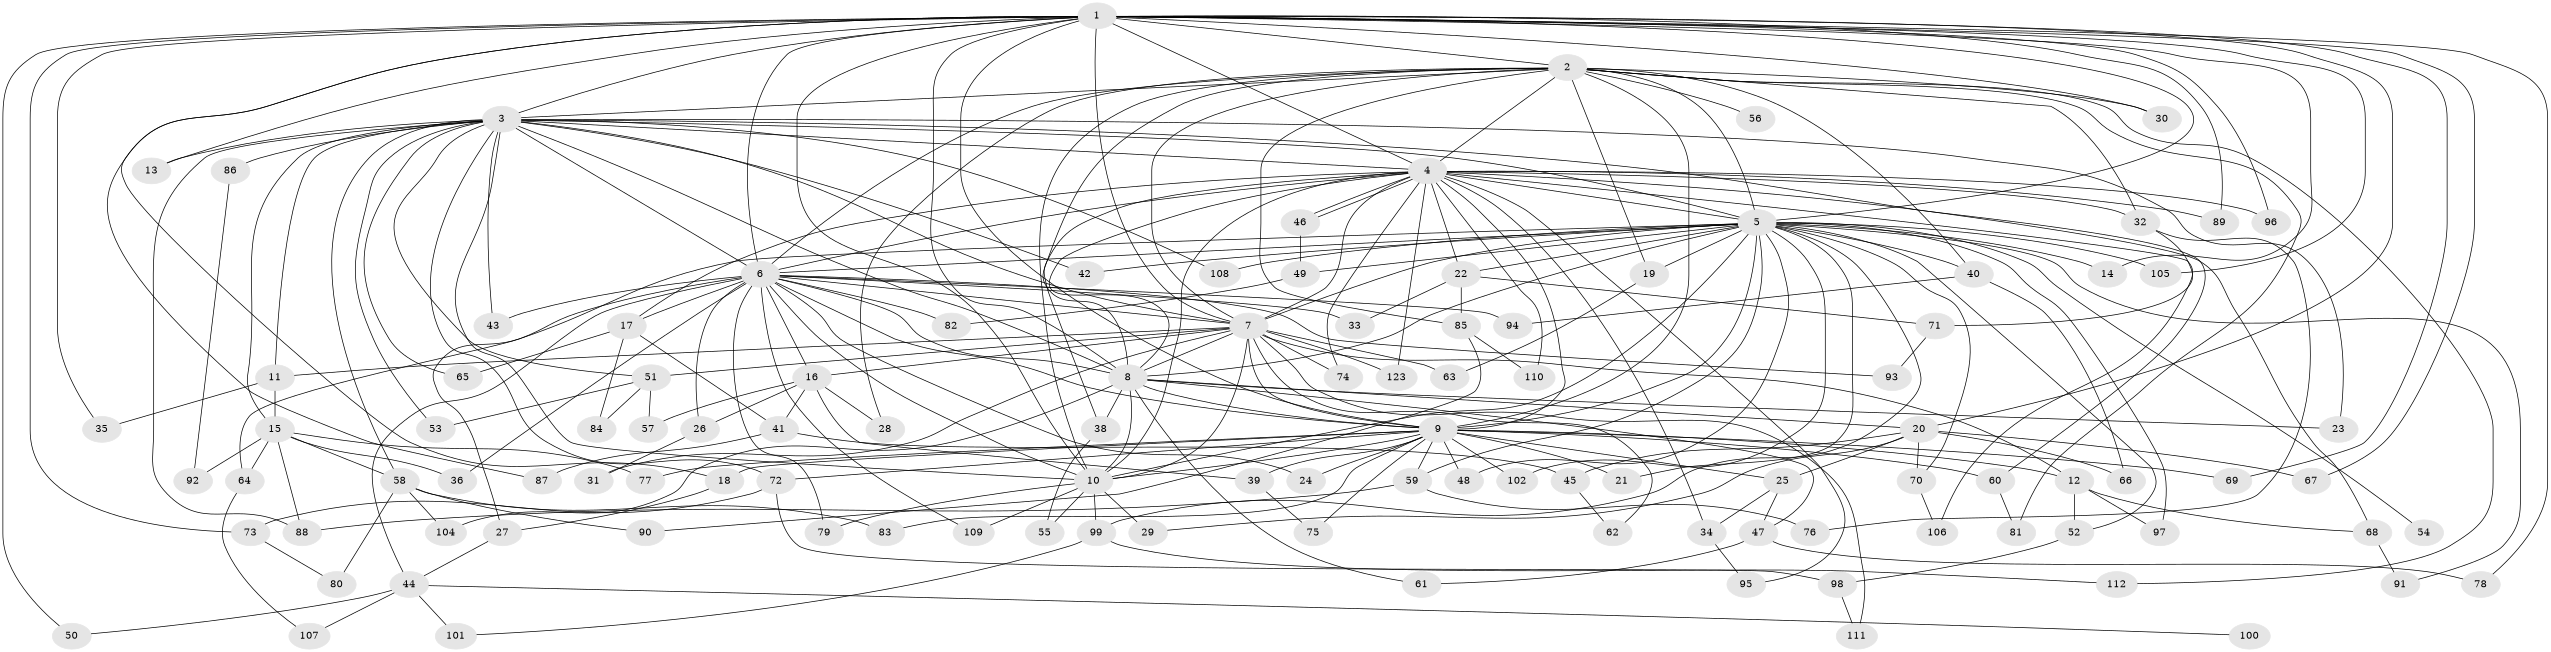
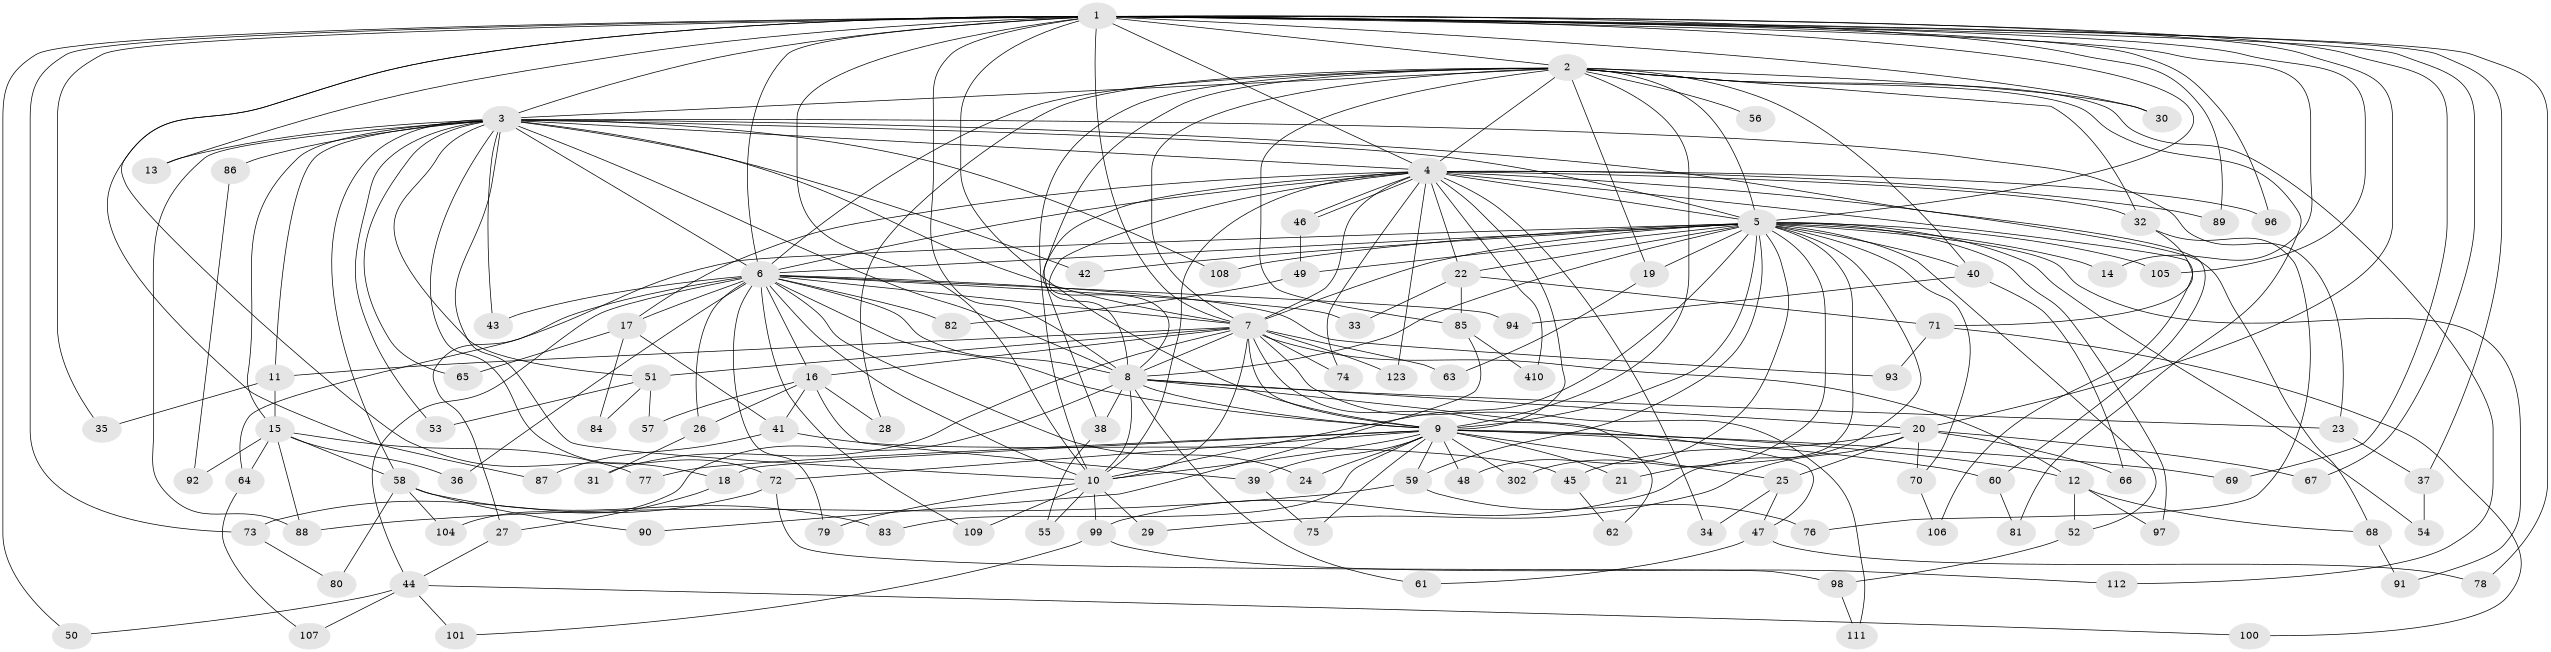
(1534, 378) -> (1534, 378)
none -> (2403, 432)
(1517, 481) -> (1517, 481)
none -> (2424, 481)
(1746, 584) -> none
